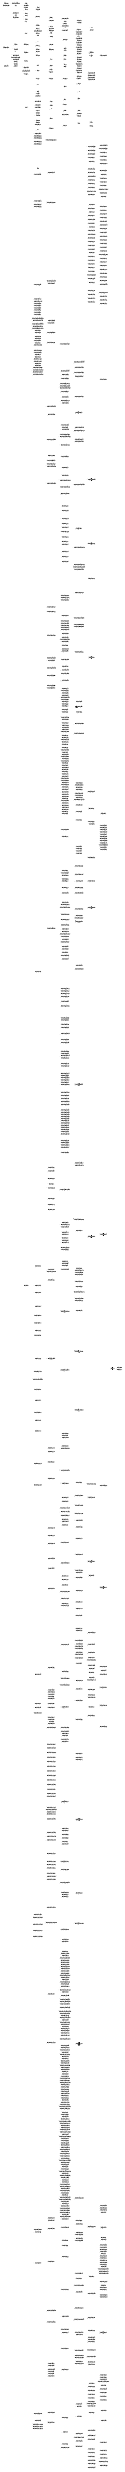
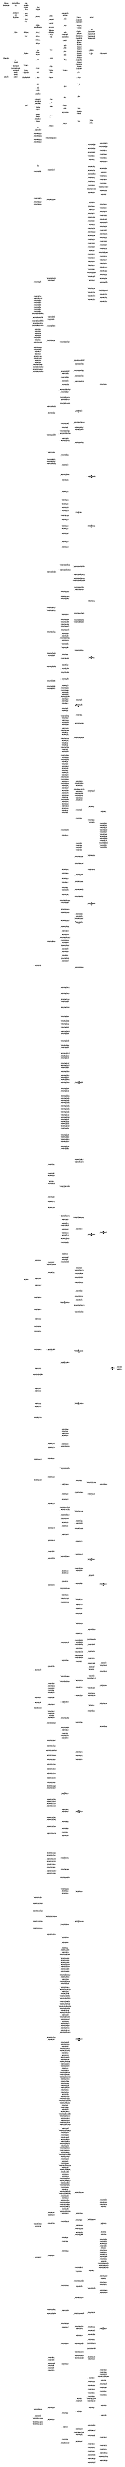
(65, 2074) -> none
